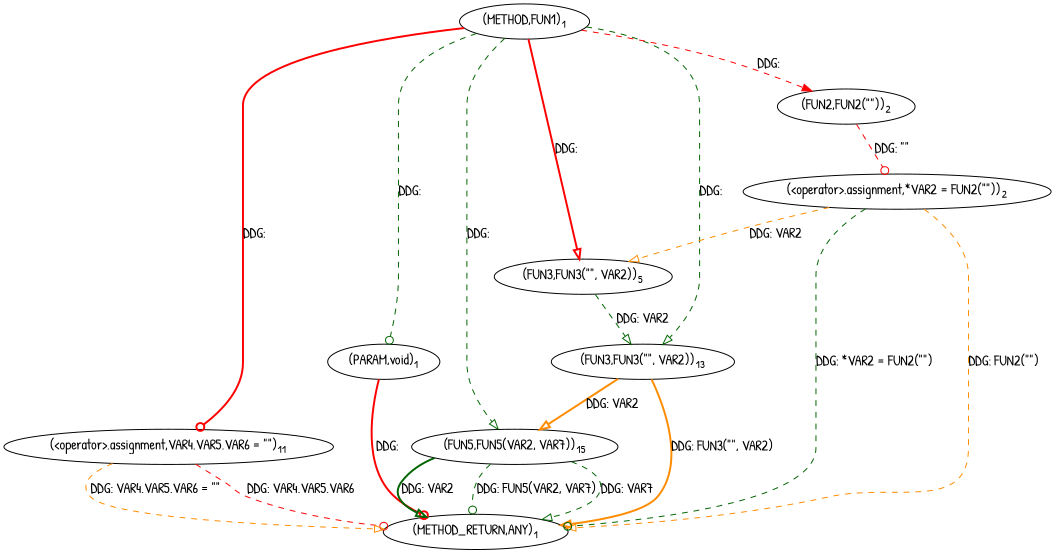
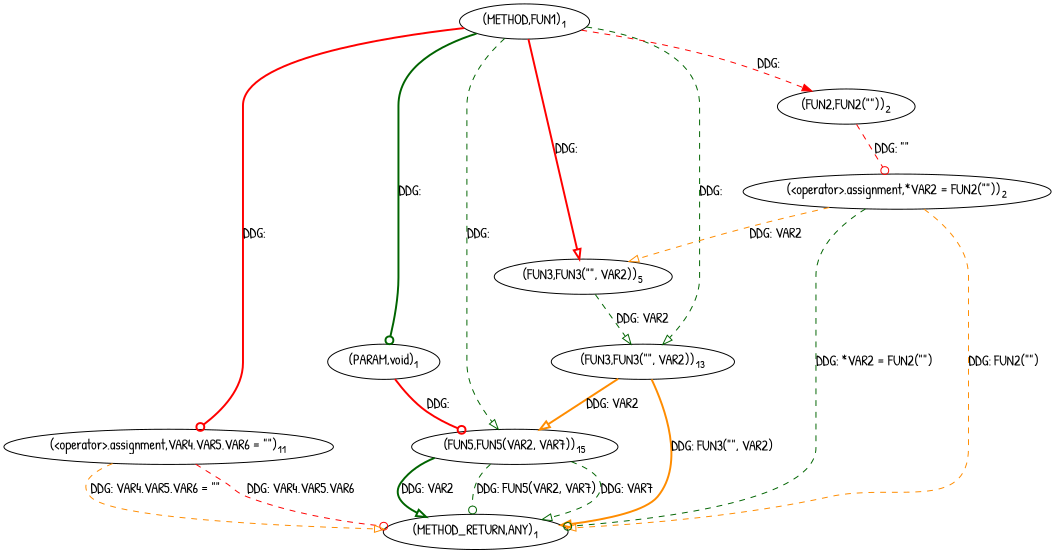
(398, 164) -> (398, 164)
(374, 456) -> (423, 409)
